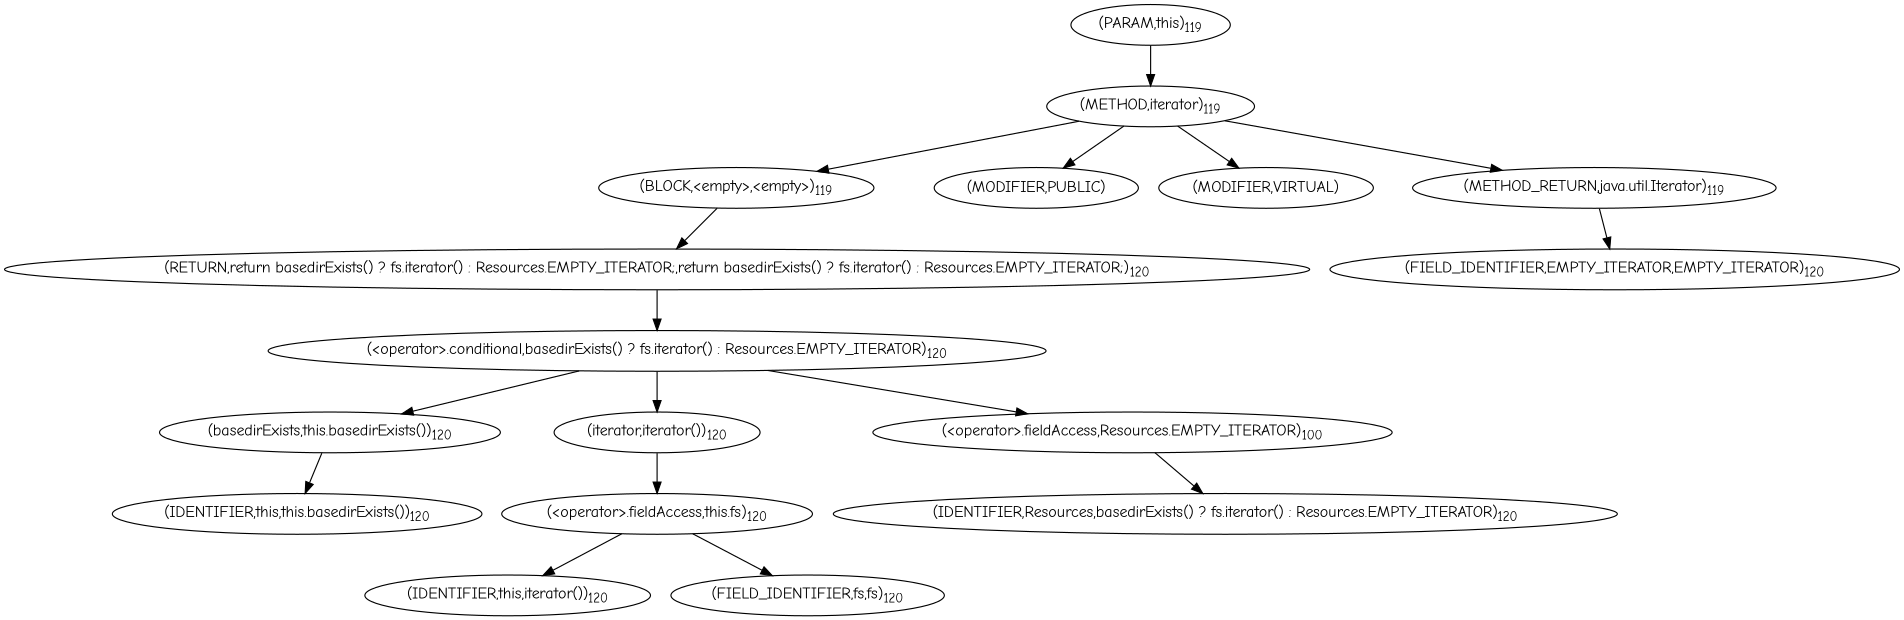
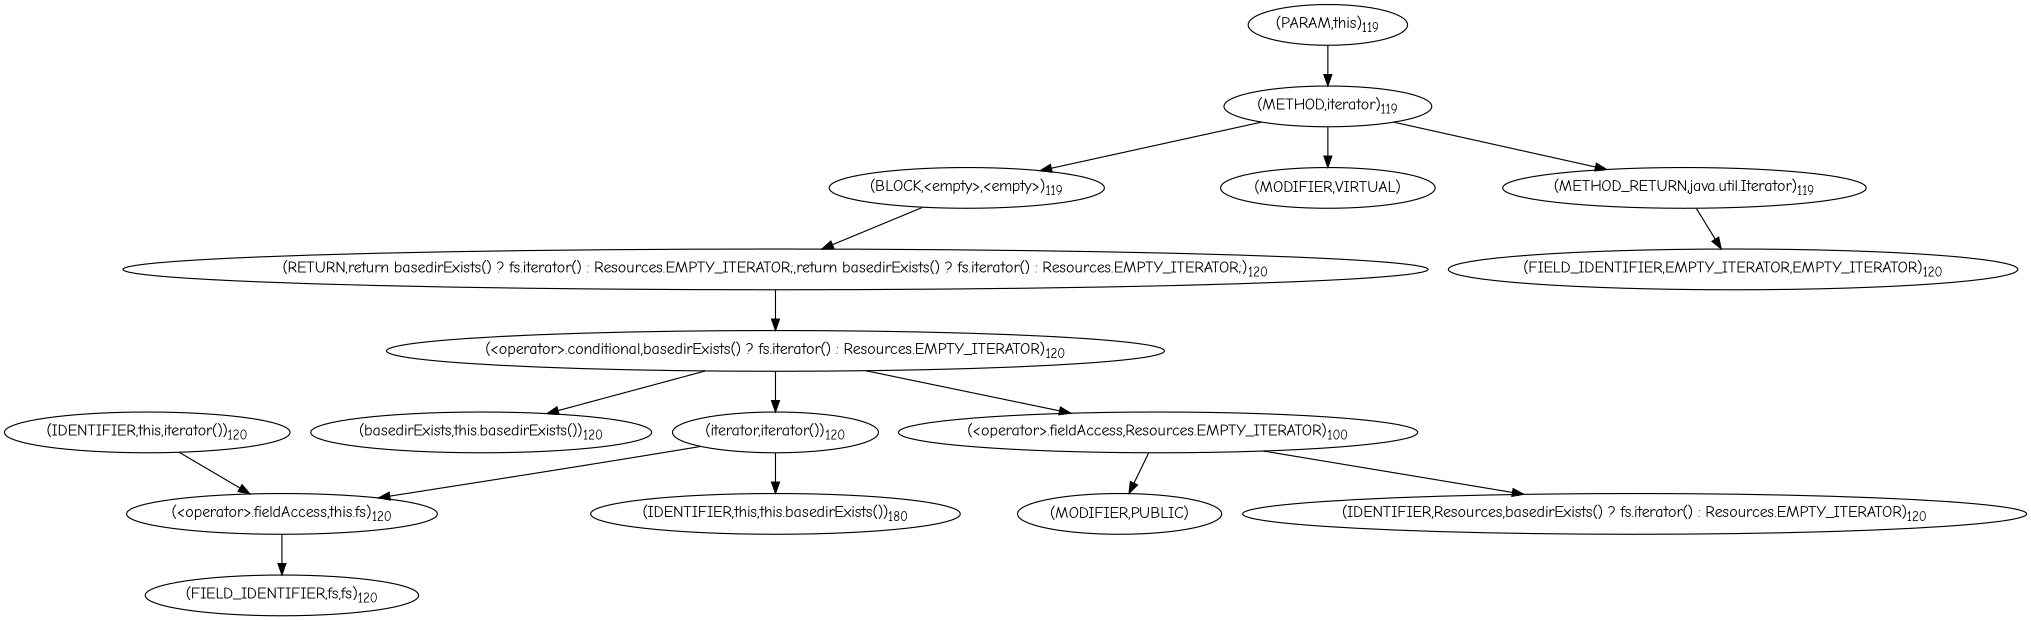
(1098, 144) -> (1141, 468)
(316, 468) -> (775, 468)
(420, 512) -> (898, 512)
(587, 552) -> (210, 470)
